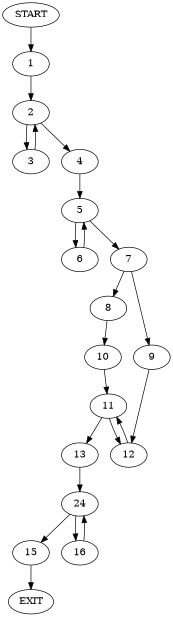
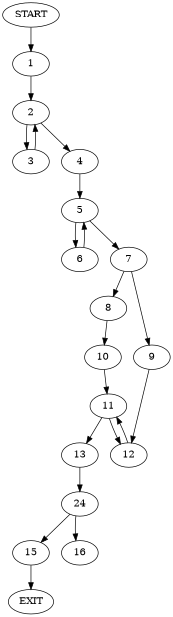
(84, 532) -> none
